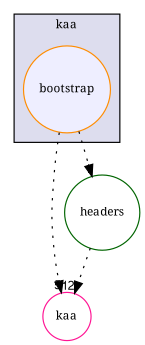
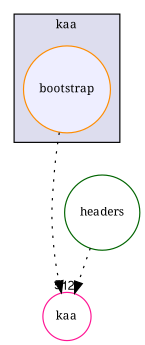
(84, 150) -> none
